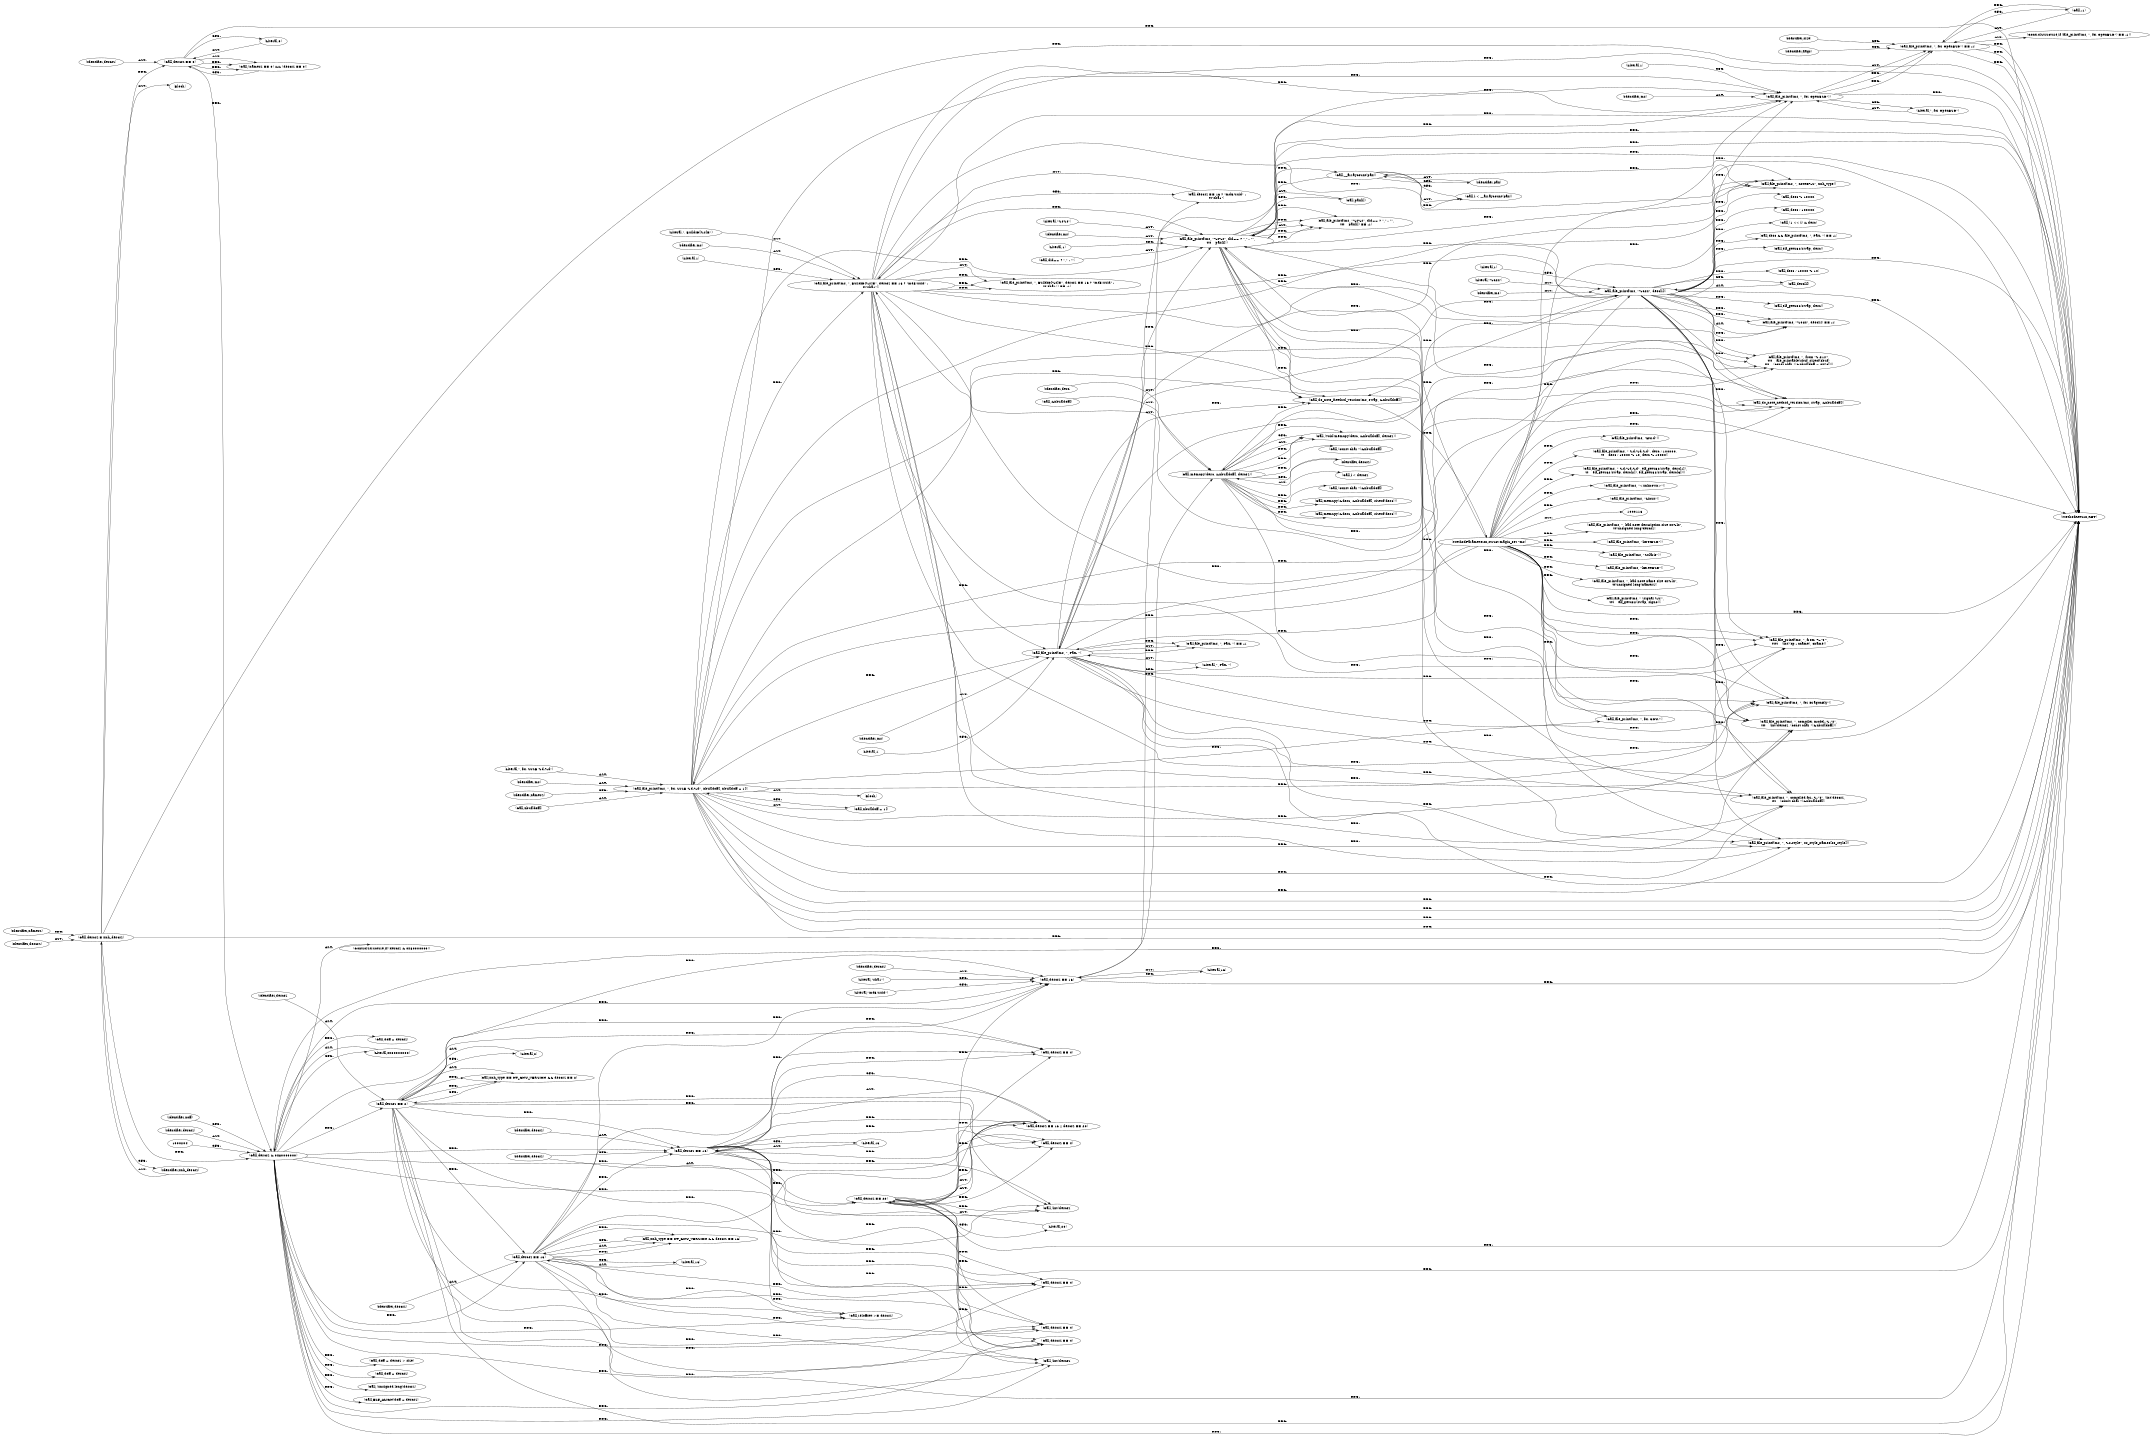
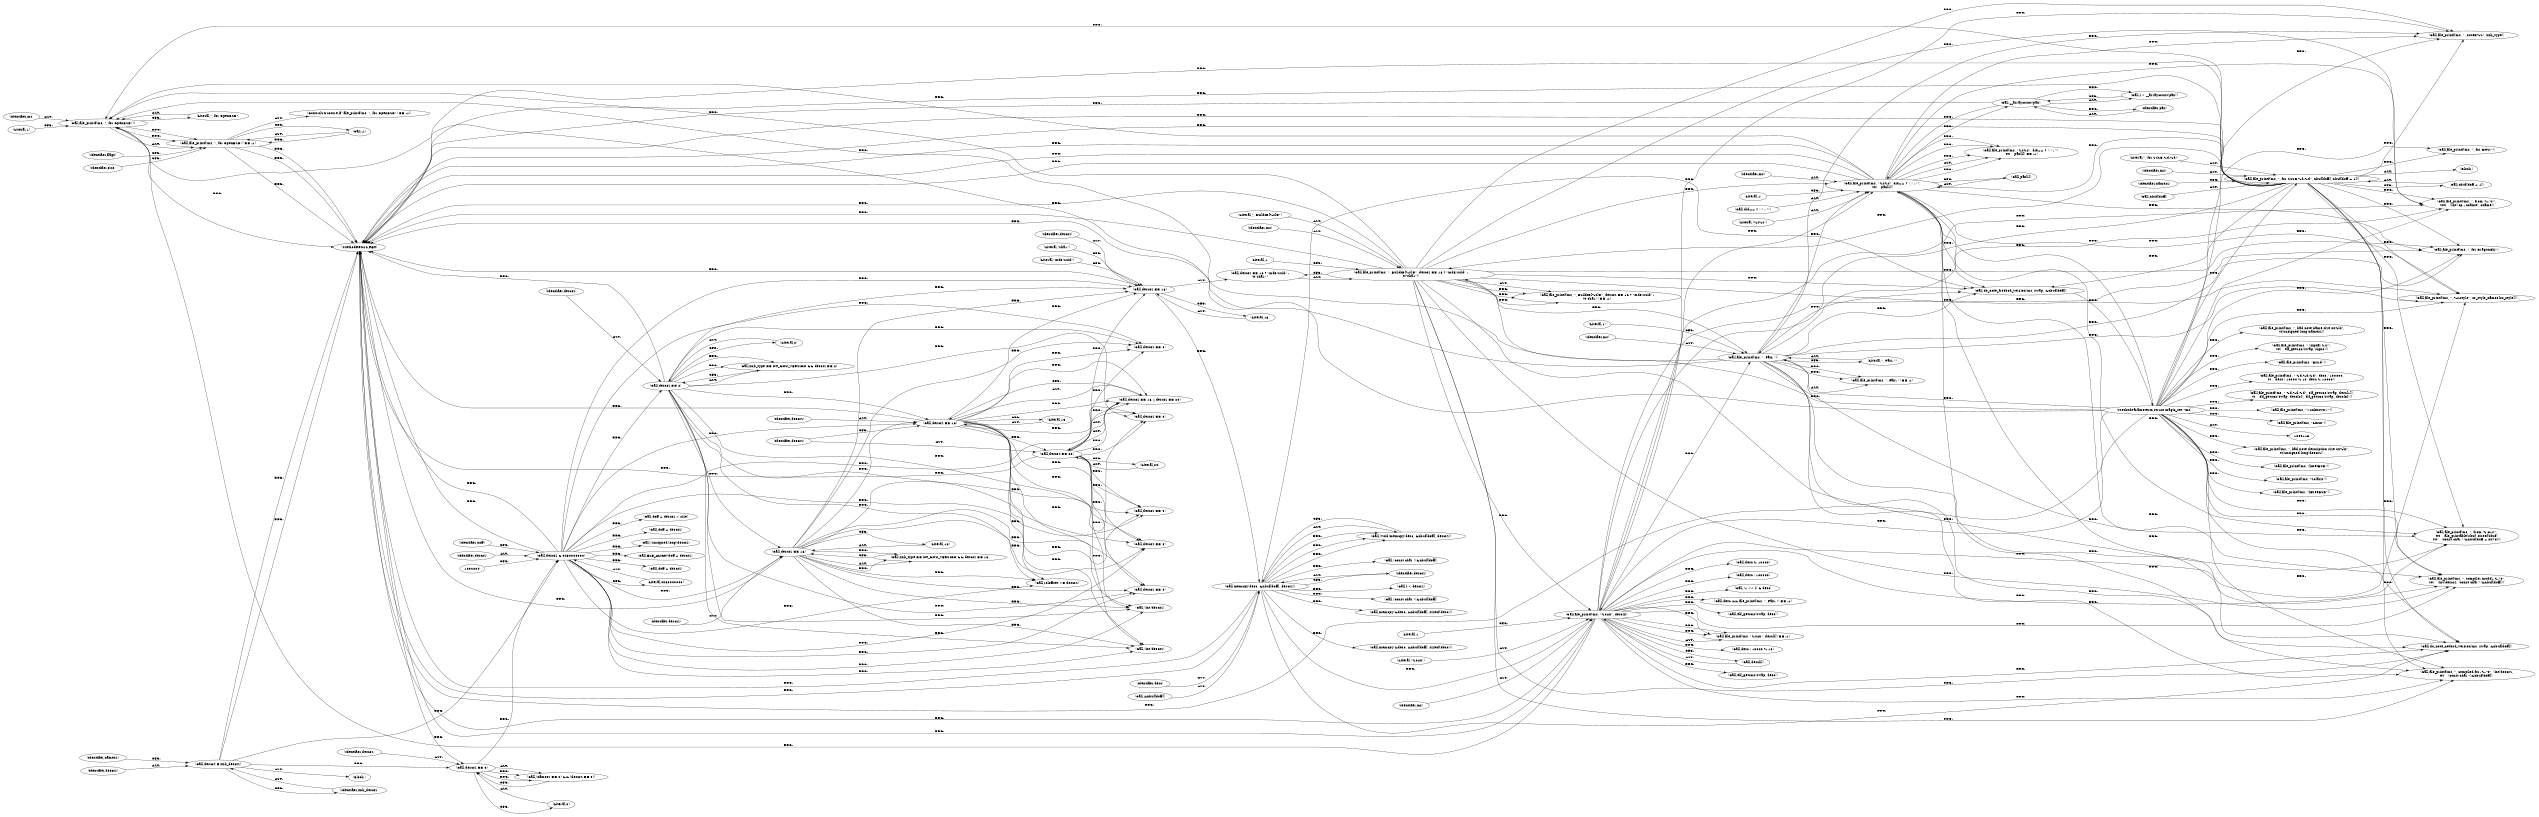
(1331, 28) -> (383, 516)
(1428, 181) -> (2094, 109)
(392, 949) -> none
